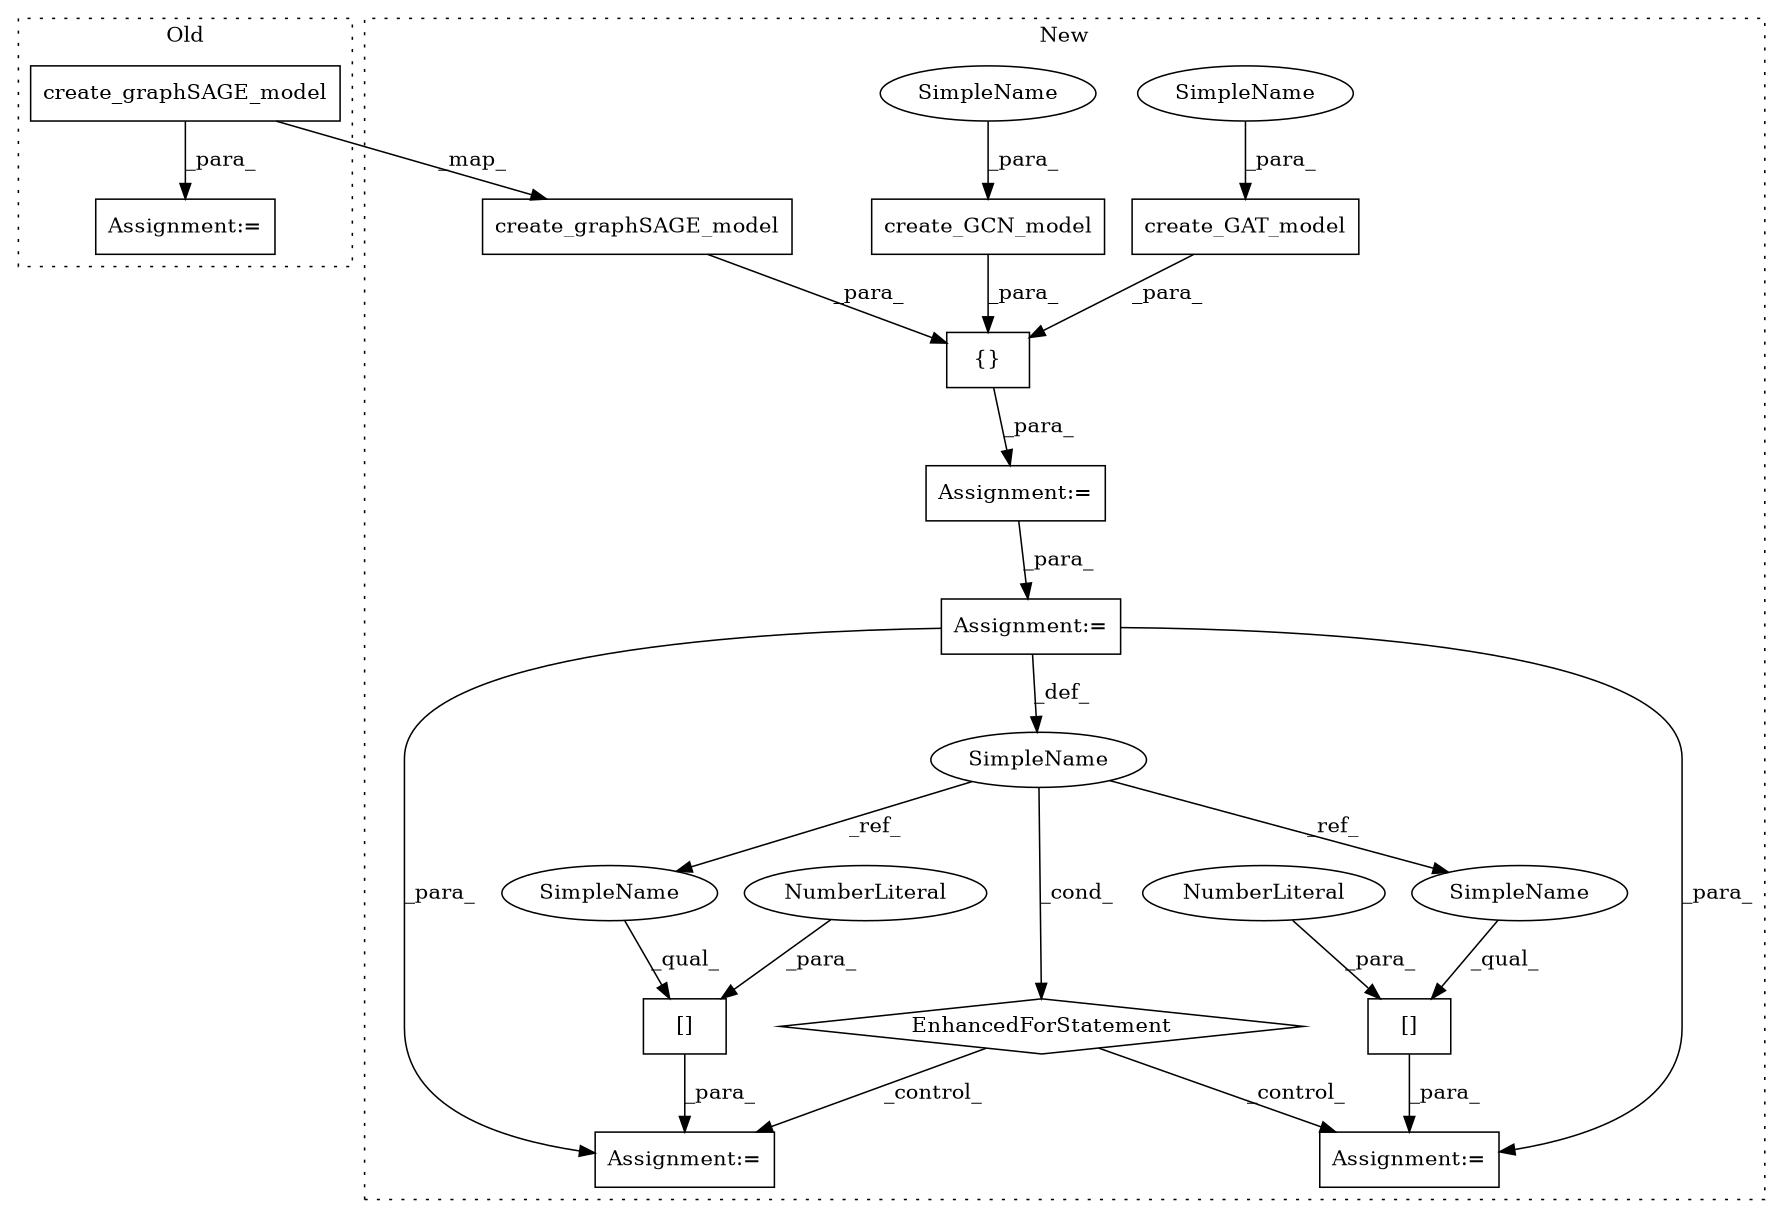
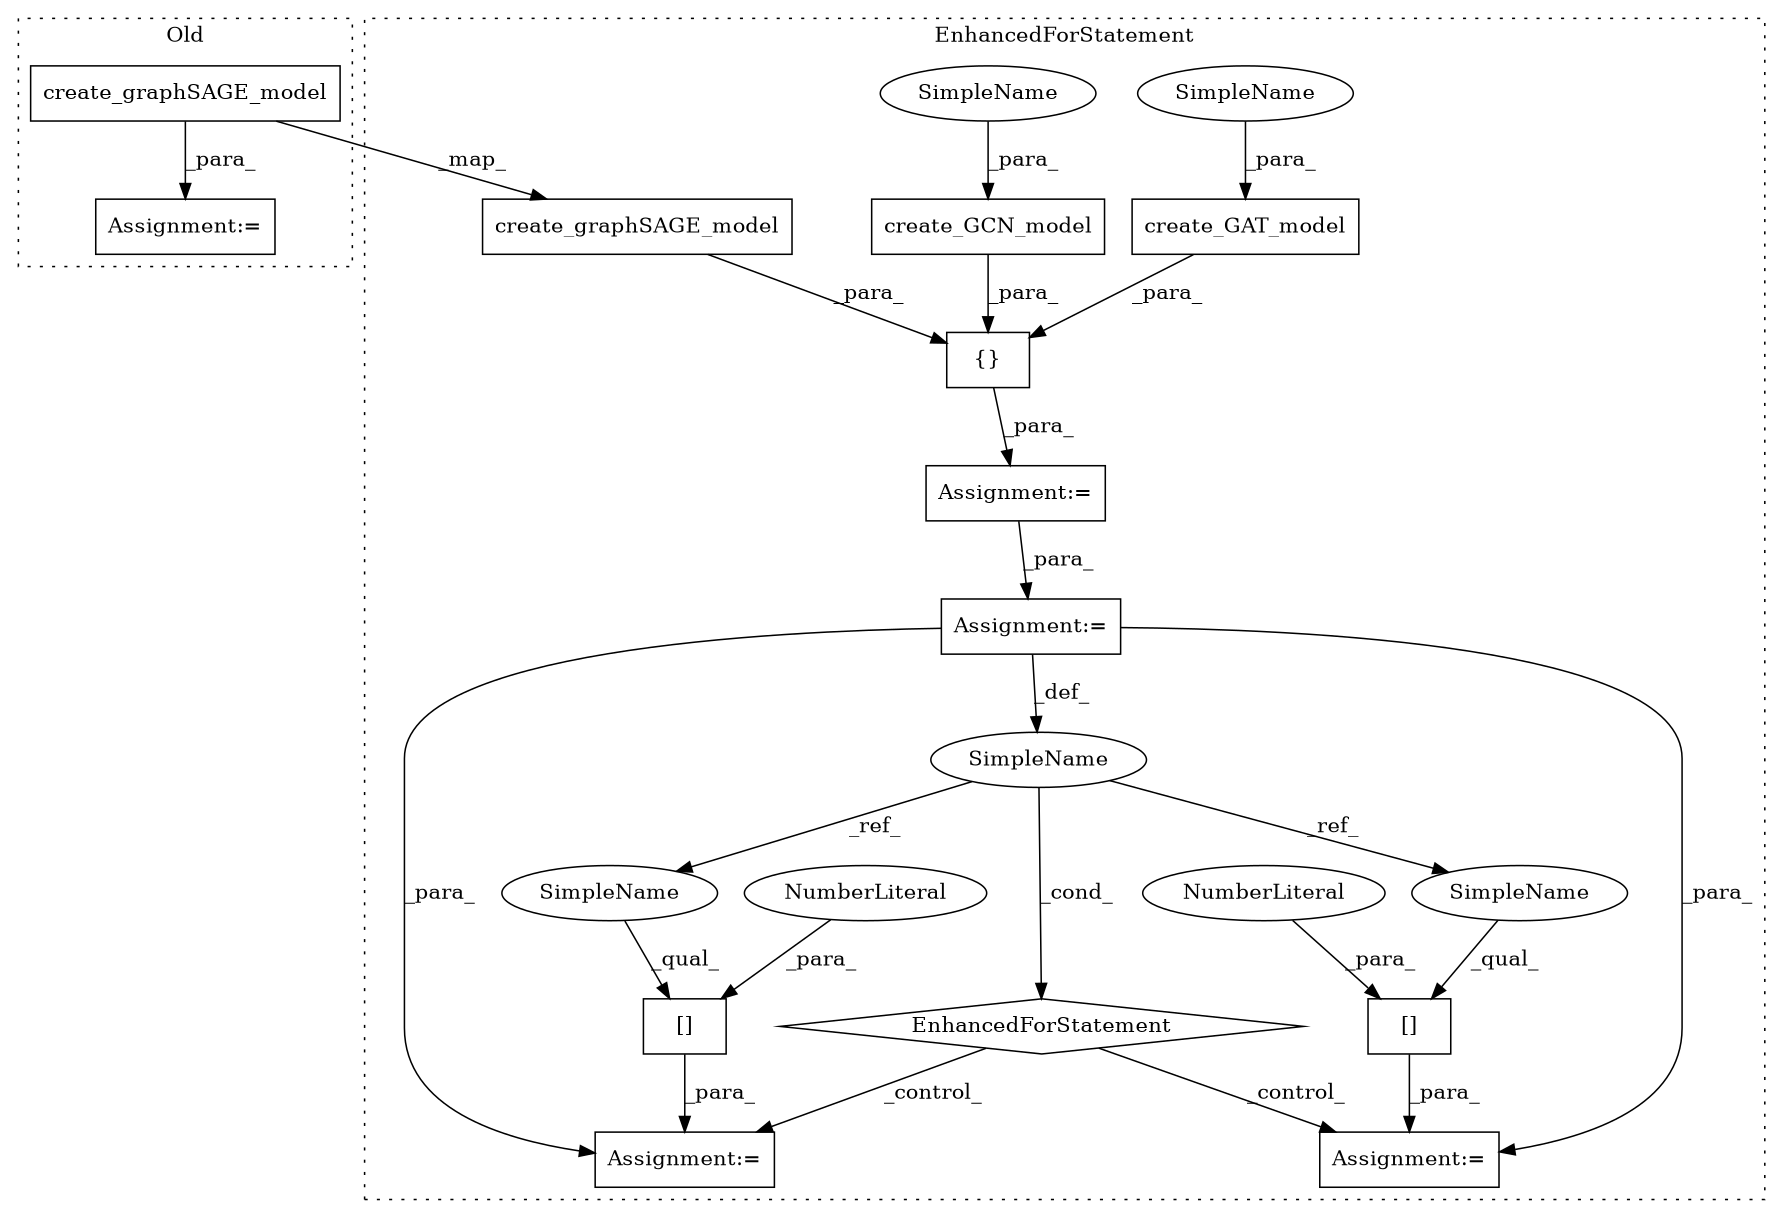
(1065, 36) -> (1065, 36)
